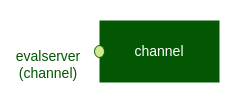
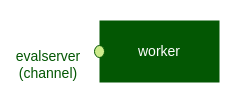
(160, 52) -> (160, 52)
